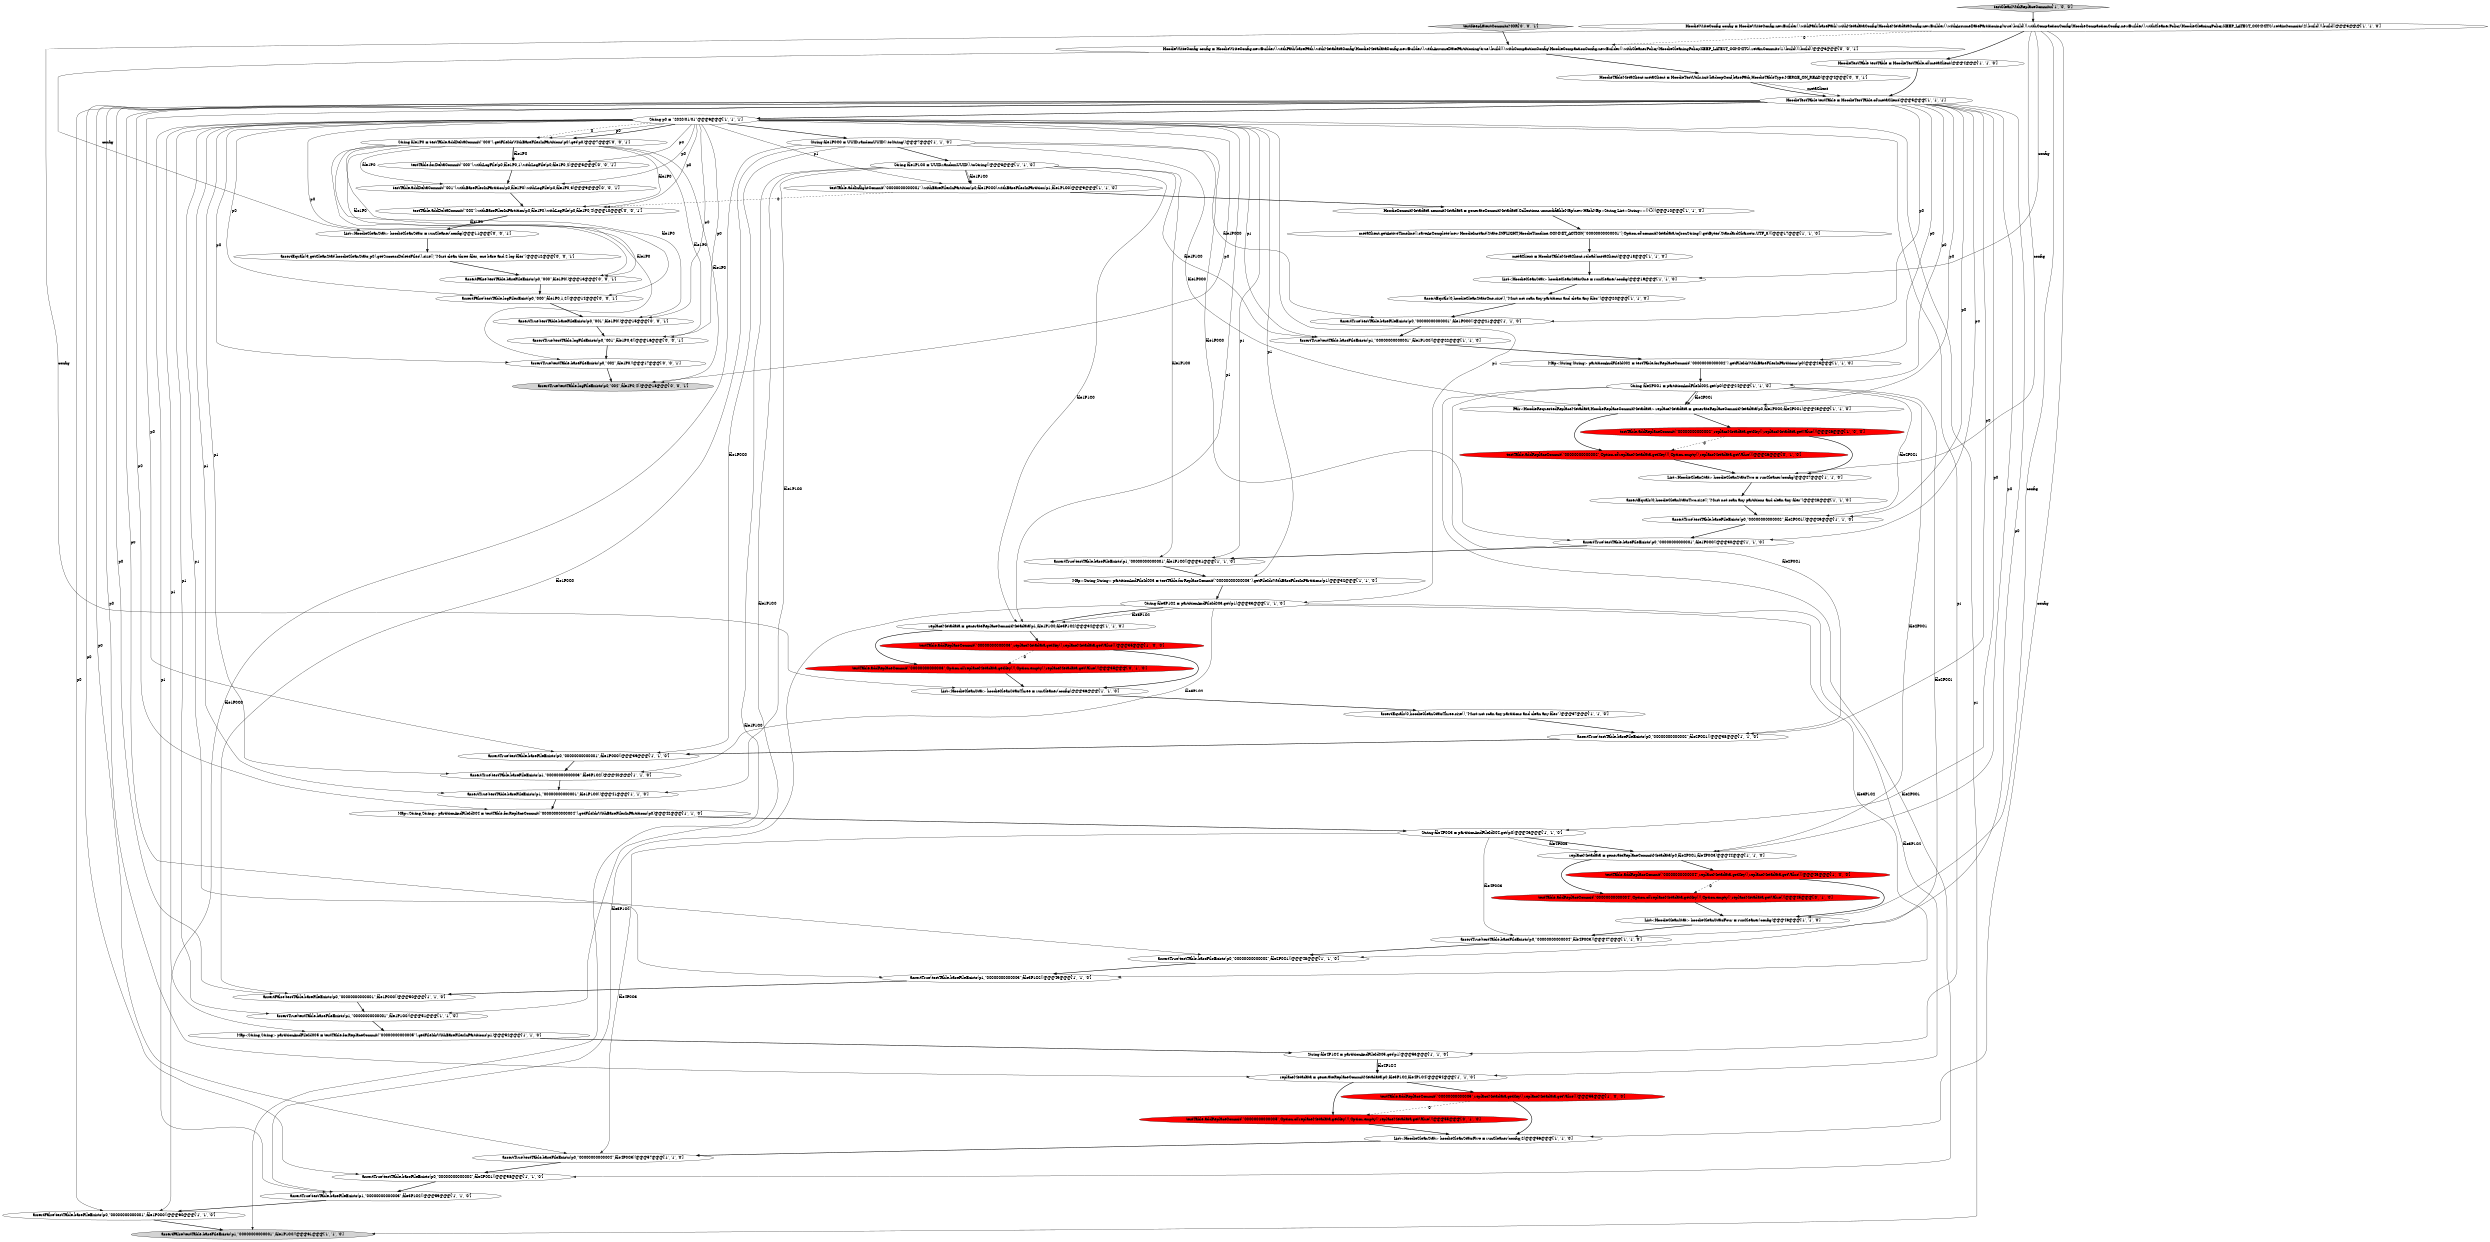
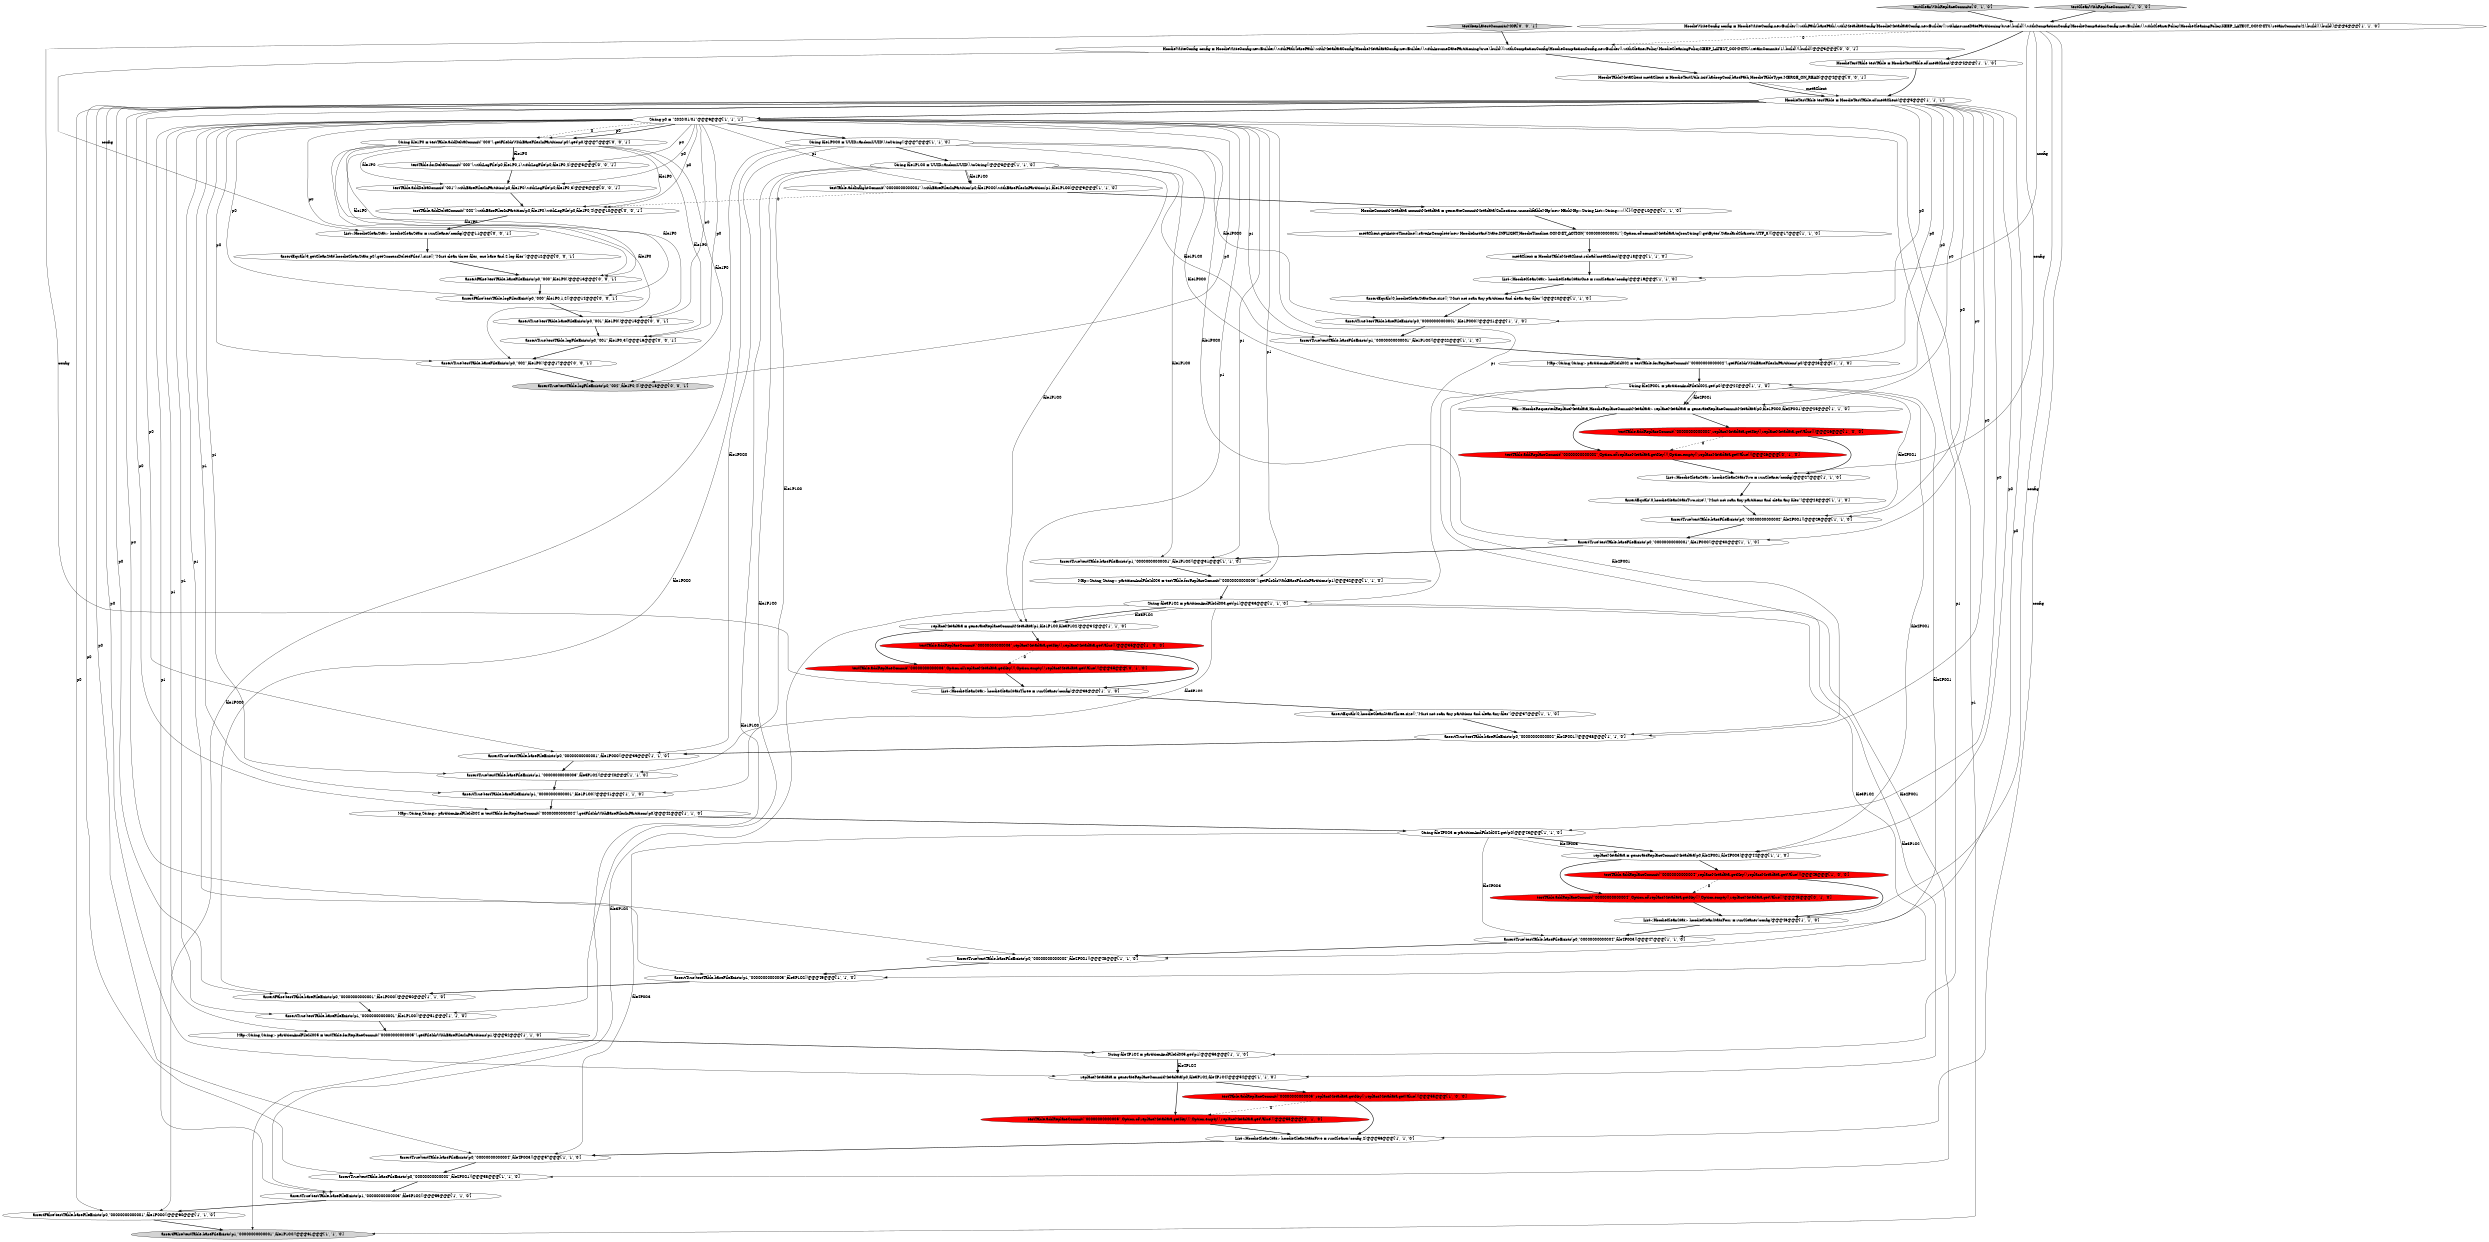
none -> (1953, 7)
